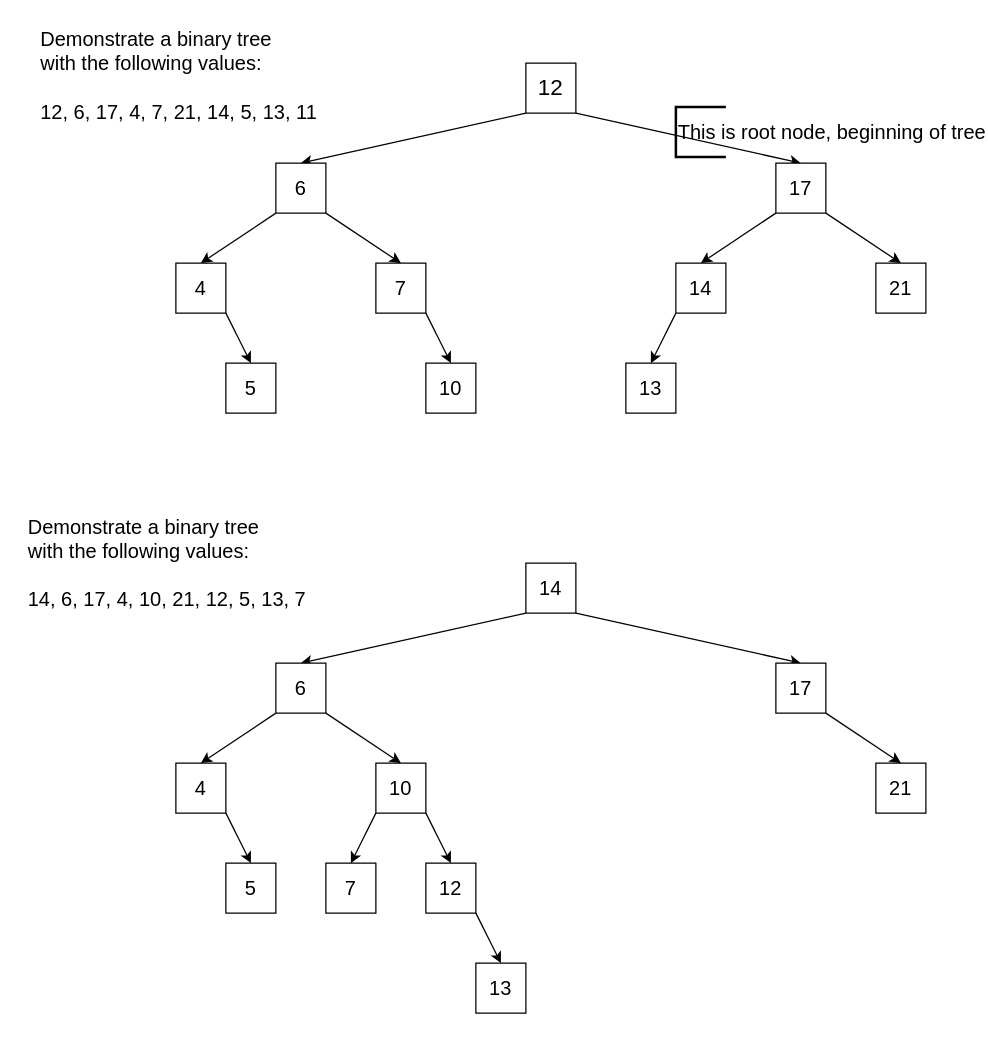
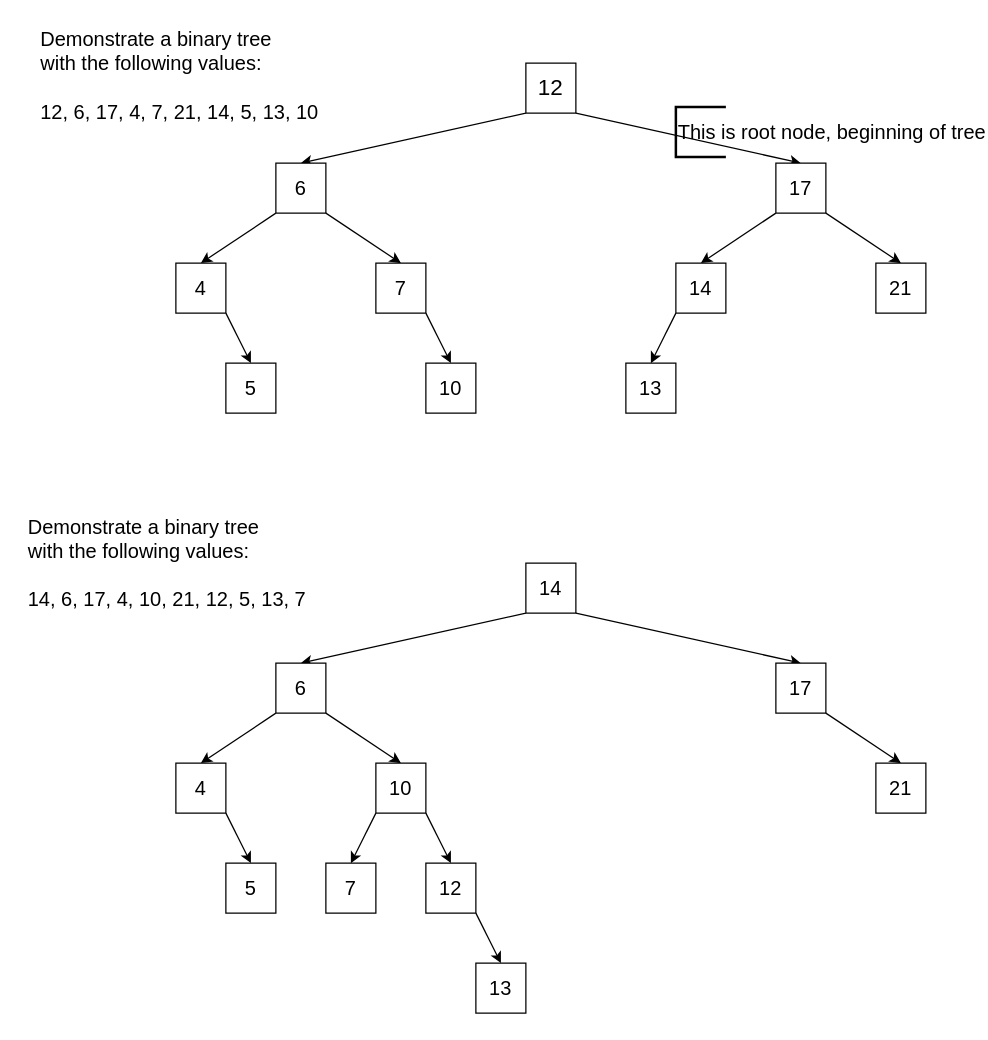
(184, 76) -> (184, 76)
